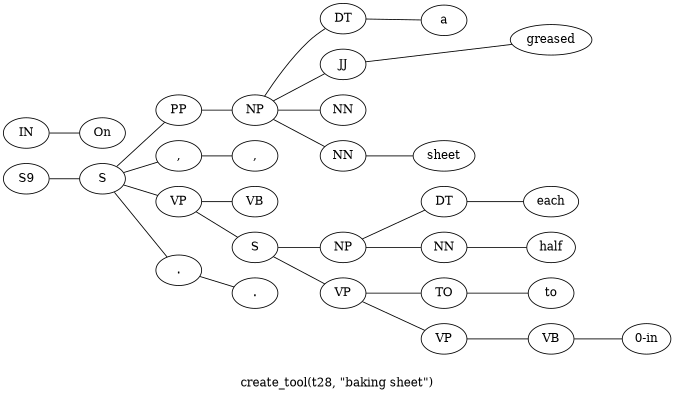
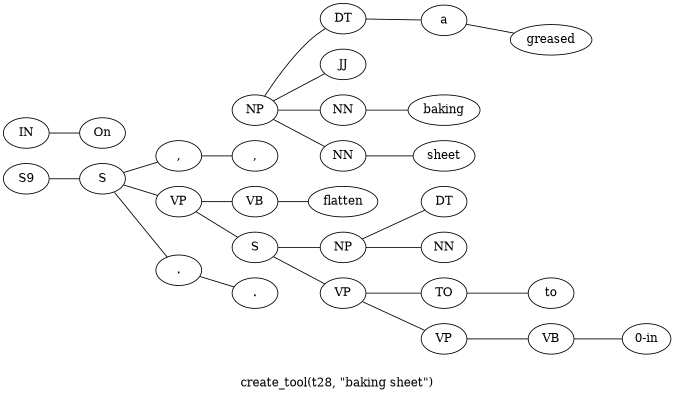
(439, 53) -> (490, 29)
(179, 110) -> none
none -> (444, 110)
none -> (343, 202)
(551, 202) -> none
(551, 247) -> none
